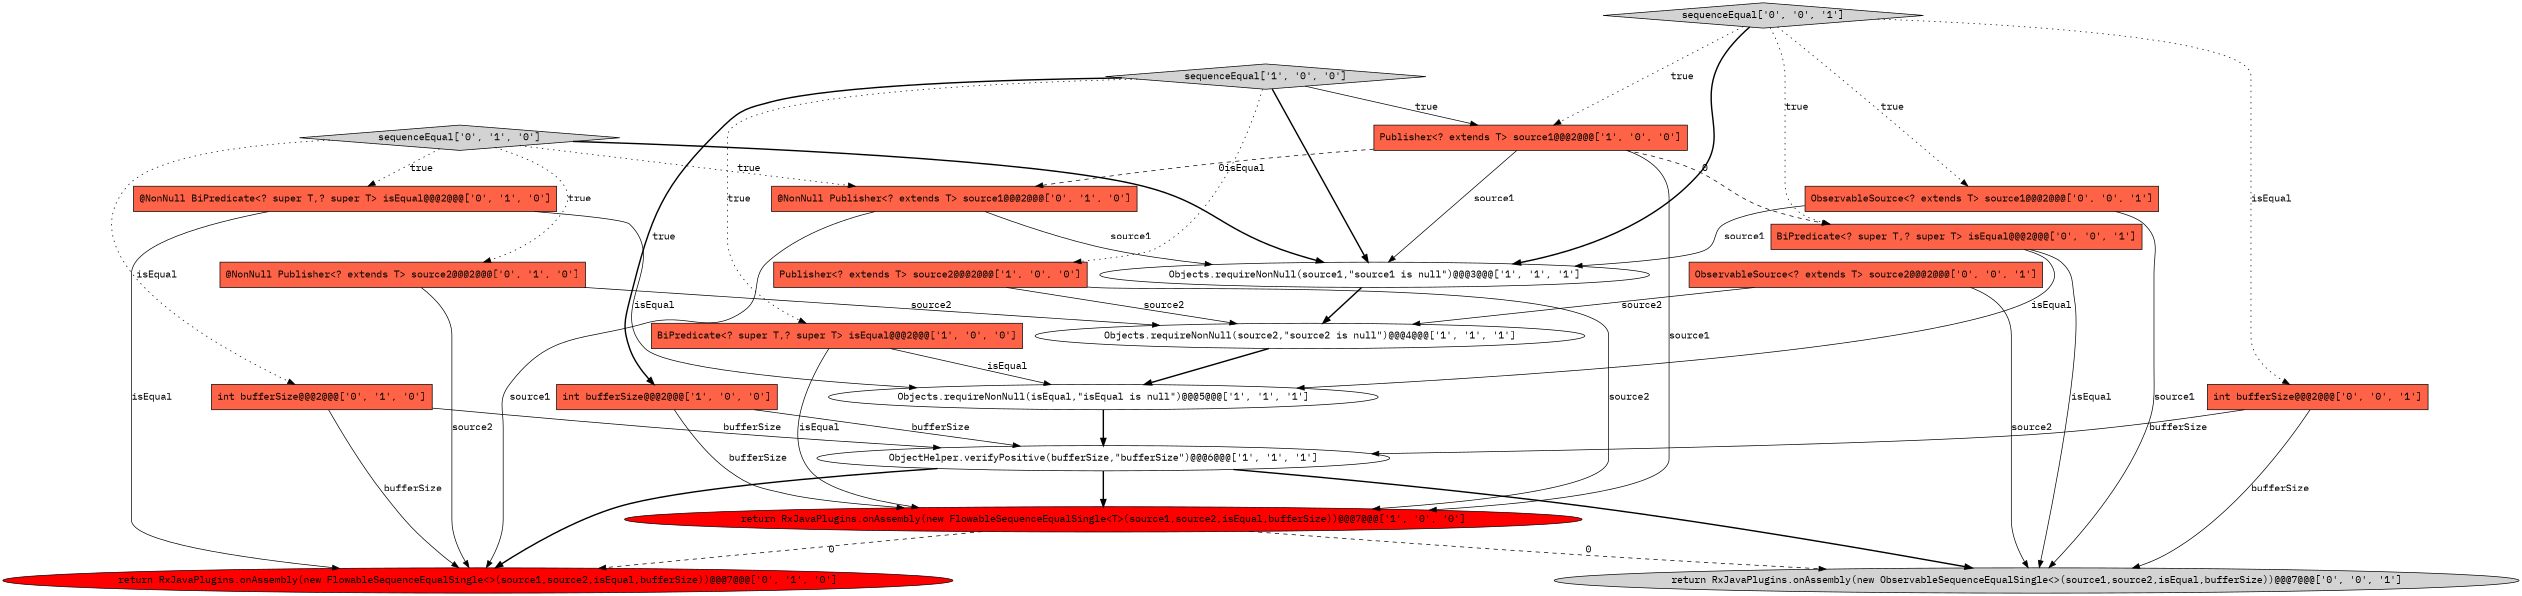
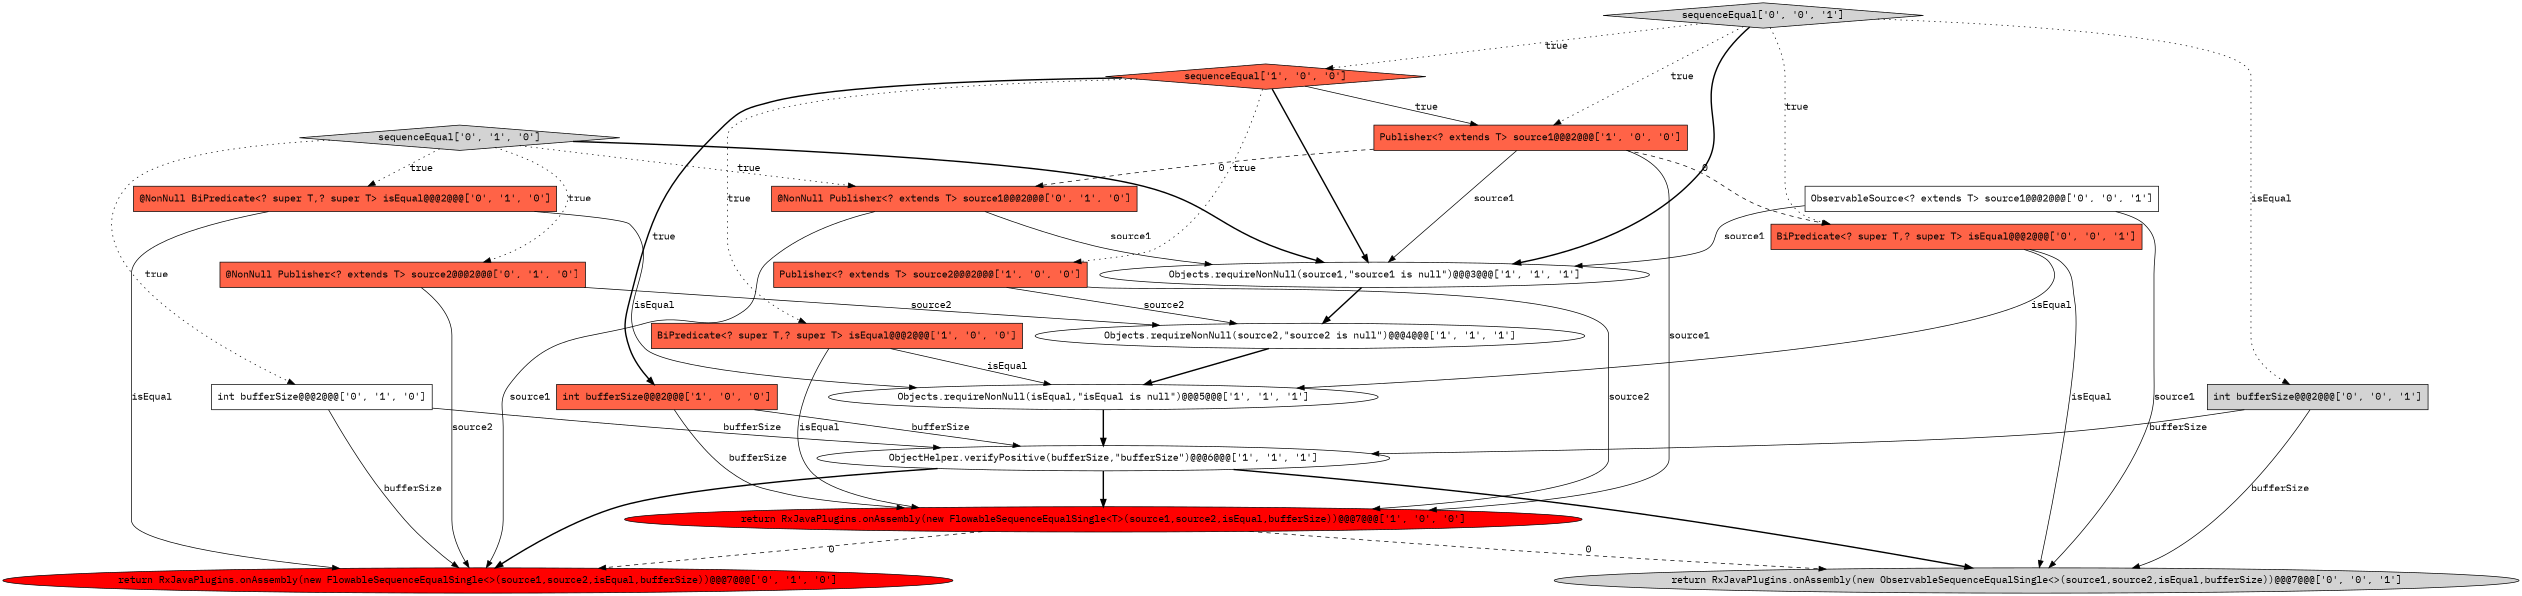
(1266, 77) -> (1266, 77)
(1871, 103) -> (1518, 46)
(1245, 168) -> (1245, 168)
(1982, 199) -> (1982, 199)
(157, 275) -> (157, 275)
(1866, 275) -> none
(322, 397) -> (322, 397)
(2318, 397) -> (2318, 397)
